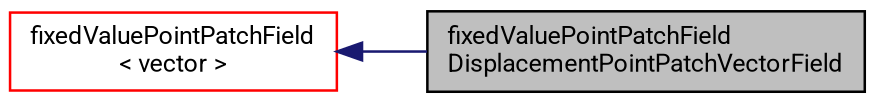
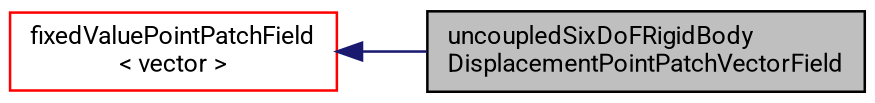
(646, 52) -> (646, 52)
